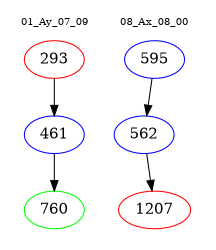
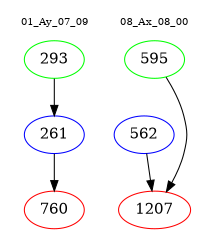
(54, 60) -> (54, 60)
(155, 60) -> (155, 60)
(150, 92) -> (186, 129)
(54, 135) -> (54, 135)
(54, 210) -> (54, 210)
